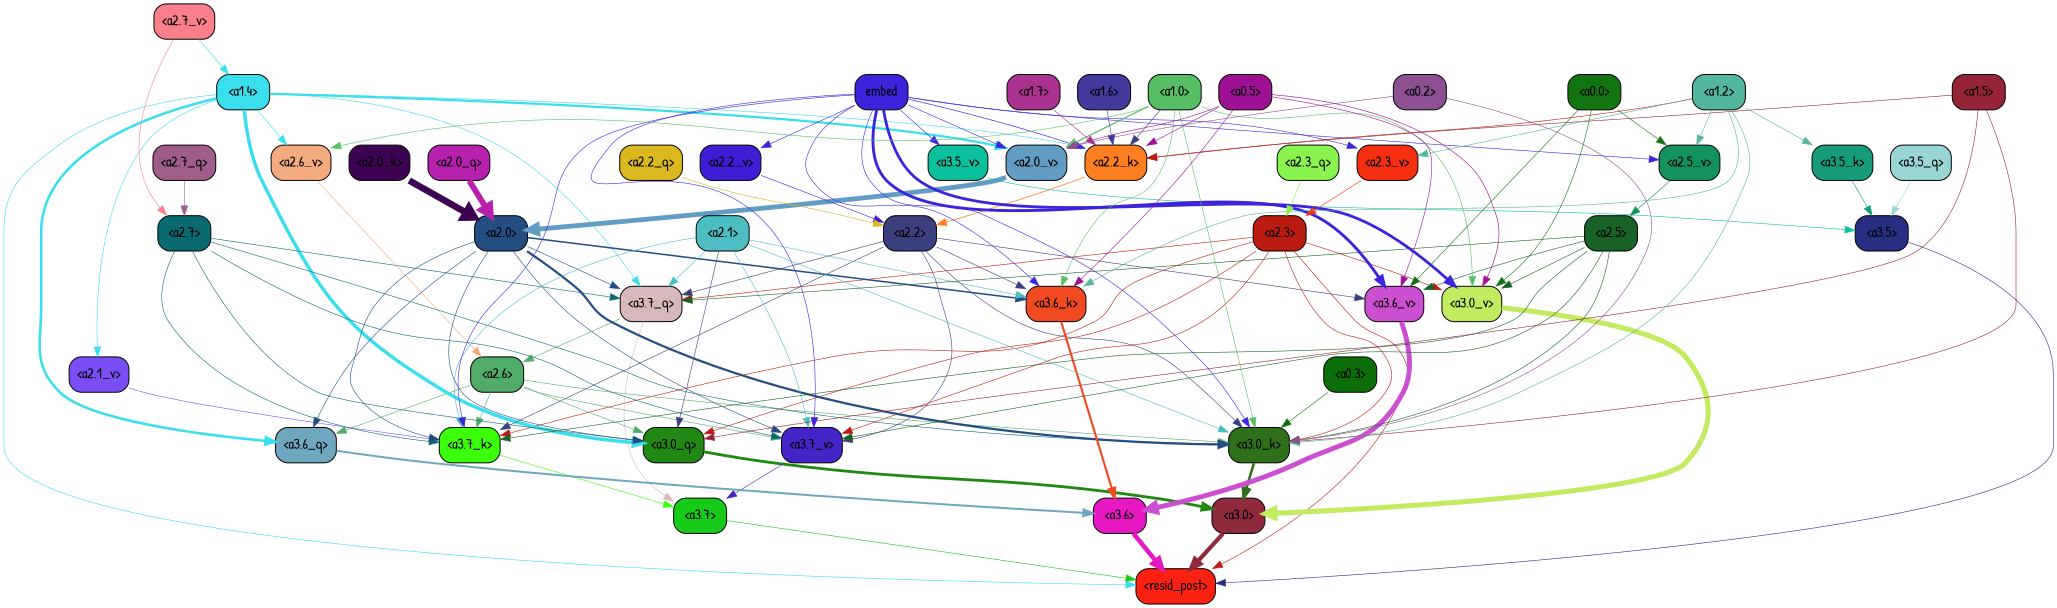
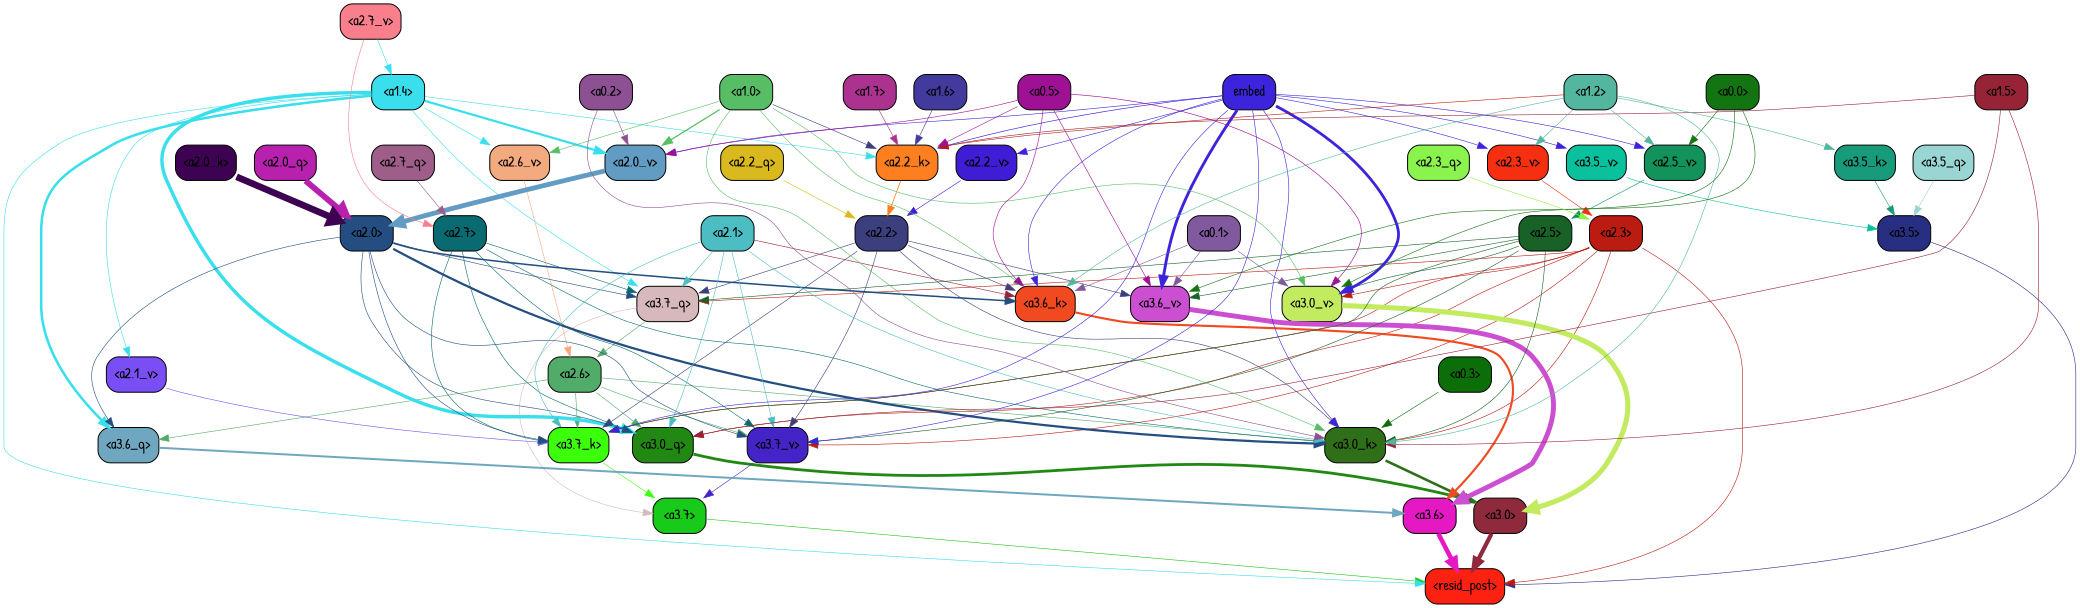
none -> (1214, 233)
(883, 267) -> (880, 267)
(701, 326) -> (704, 332)
